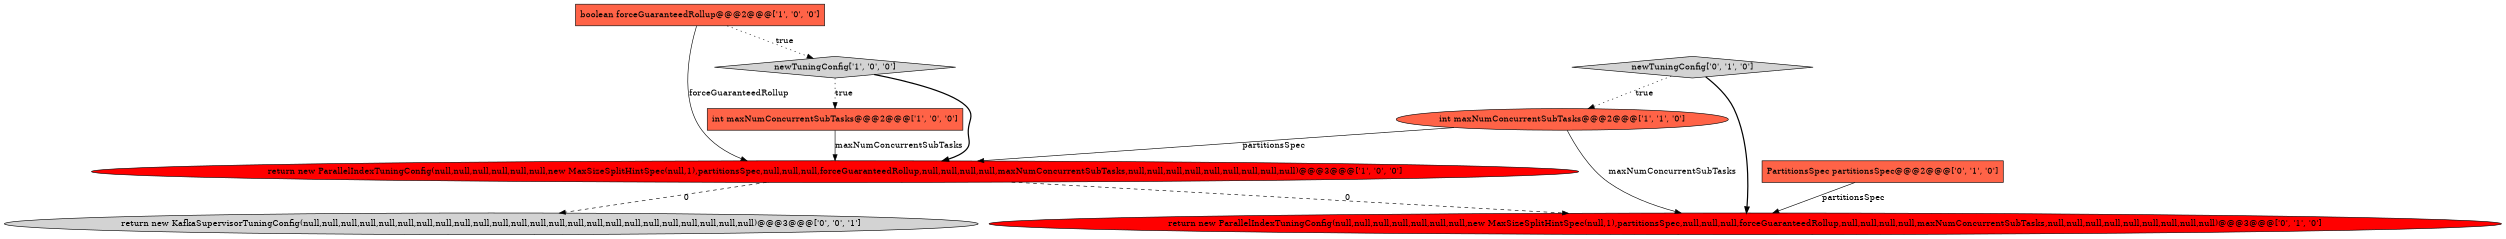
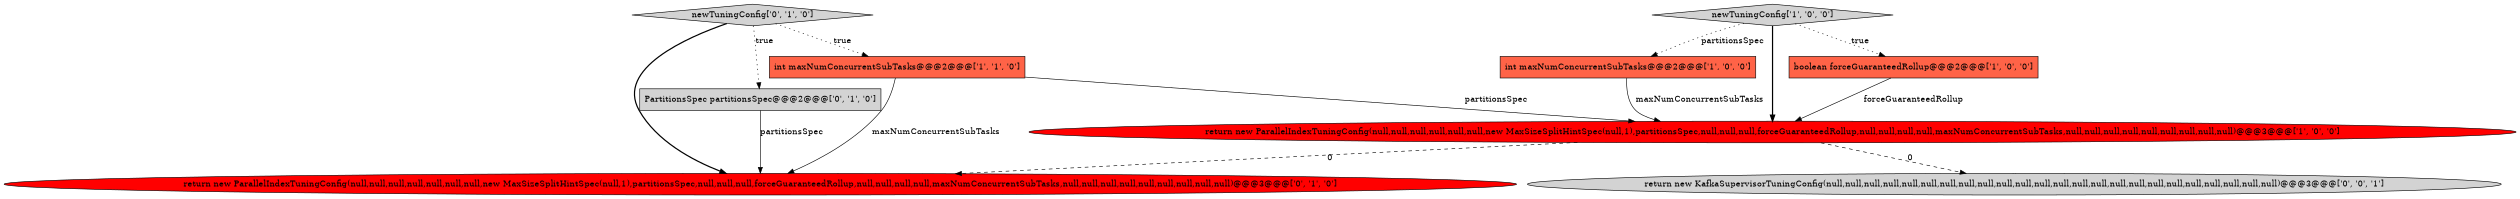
(767, 41) -> (1837, 39)
none -> (756, 54)
(844, 93) -> (1733, 41)
(1562, 119) -> (897, 67)
(1883, 172) -> (760, 100)
